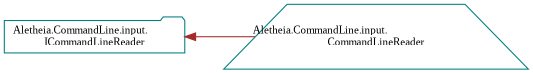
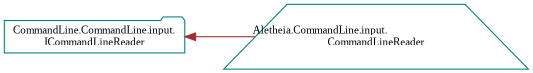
(95, 37) -> (95, 37)
